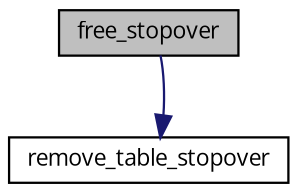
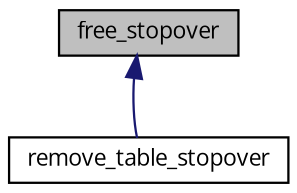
(164, 85) -> (134, 108)
